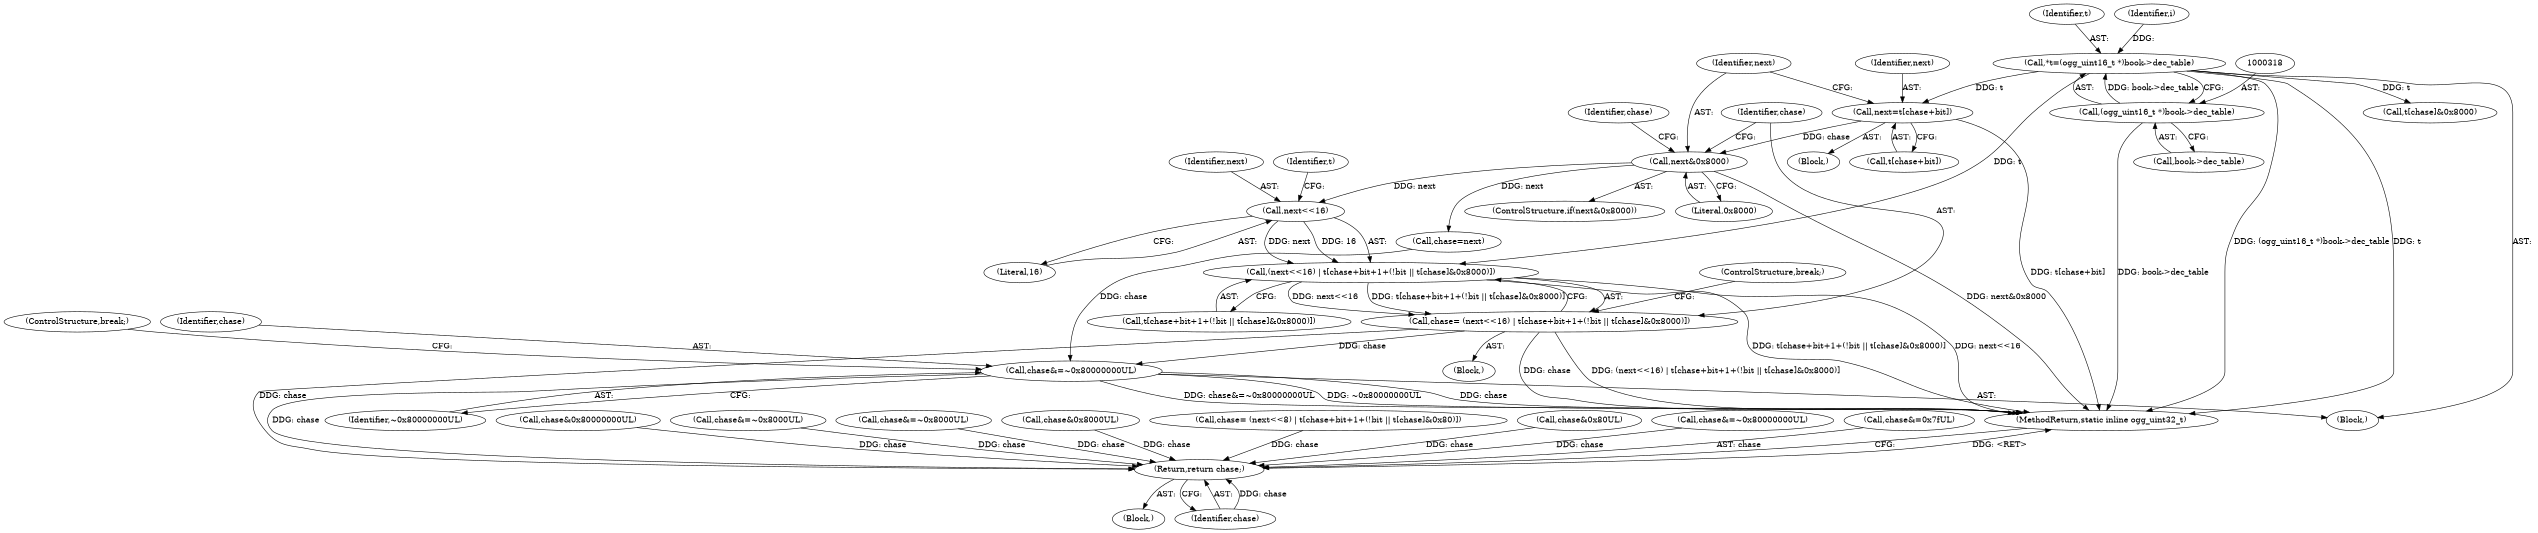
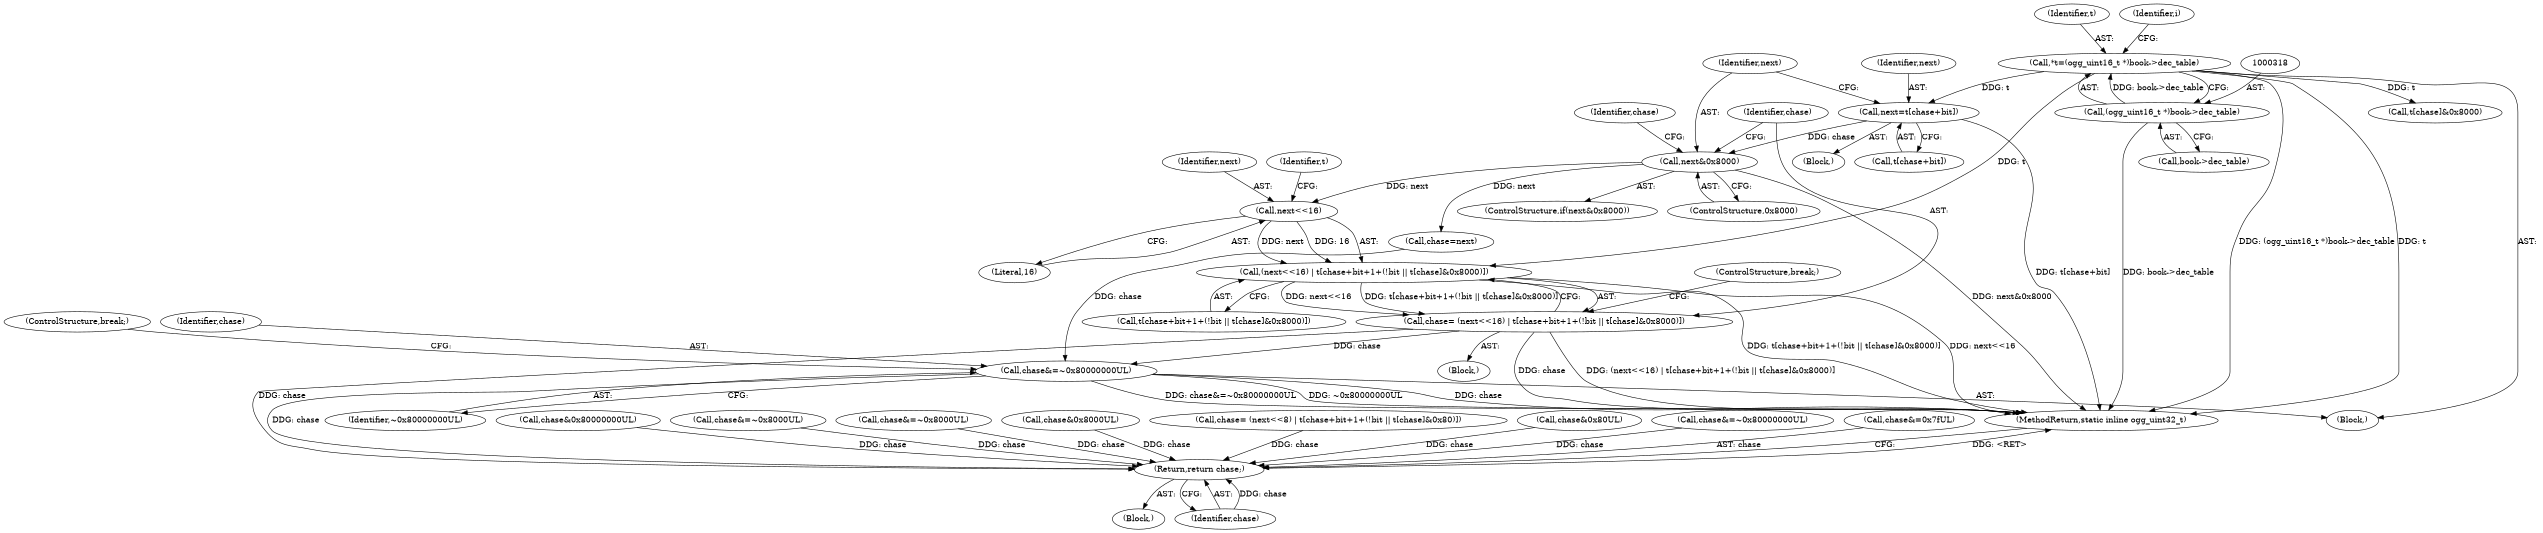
(2145, 39) -> (2149, 39)
(1724, 211) -> (1744, 211)
